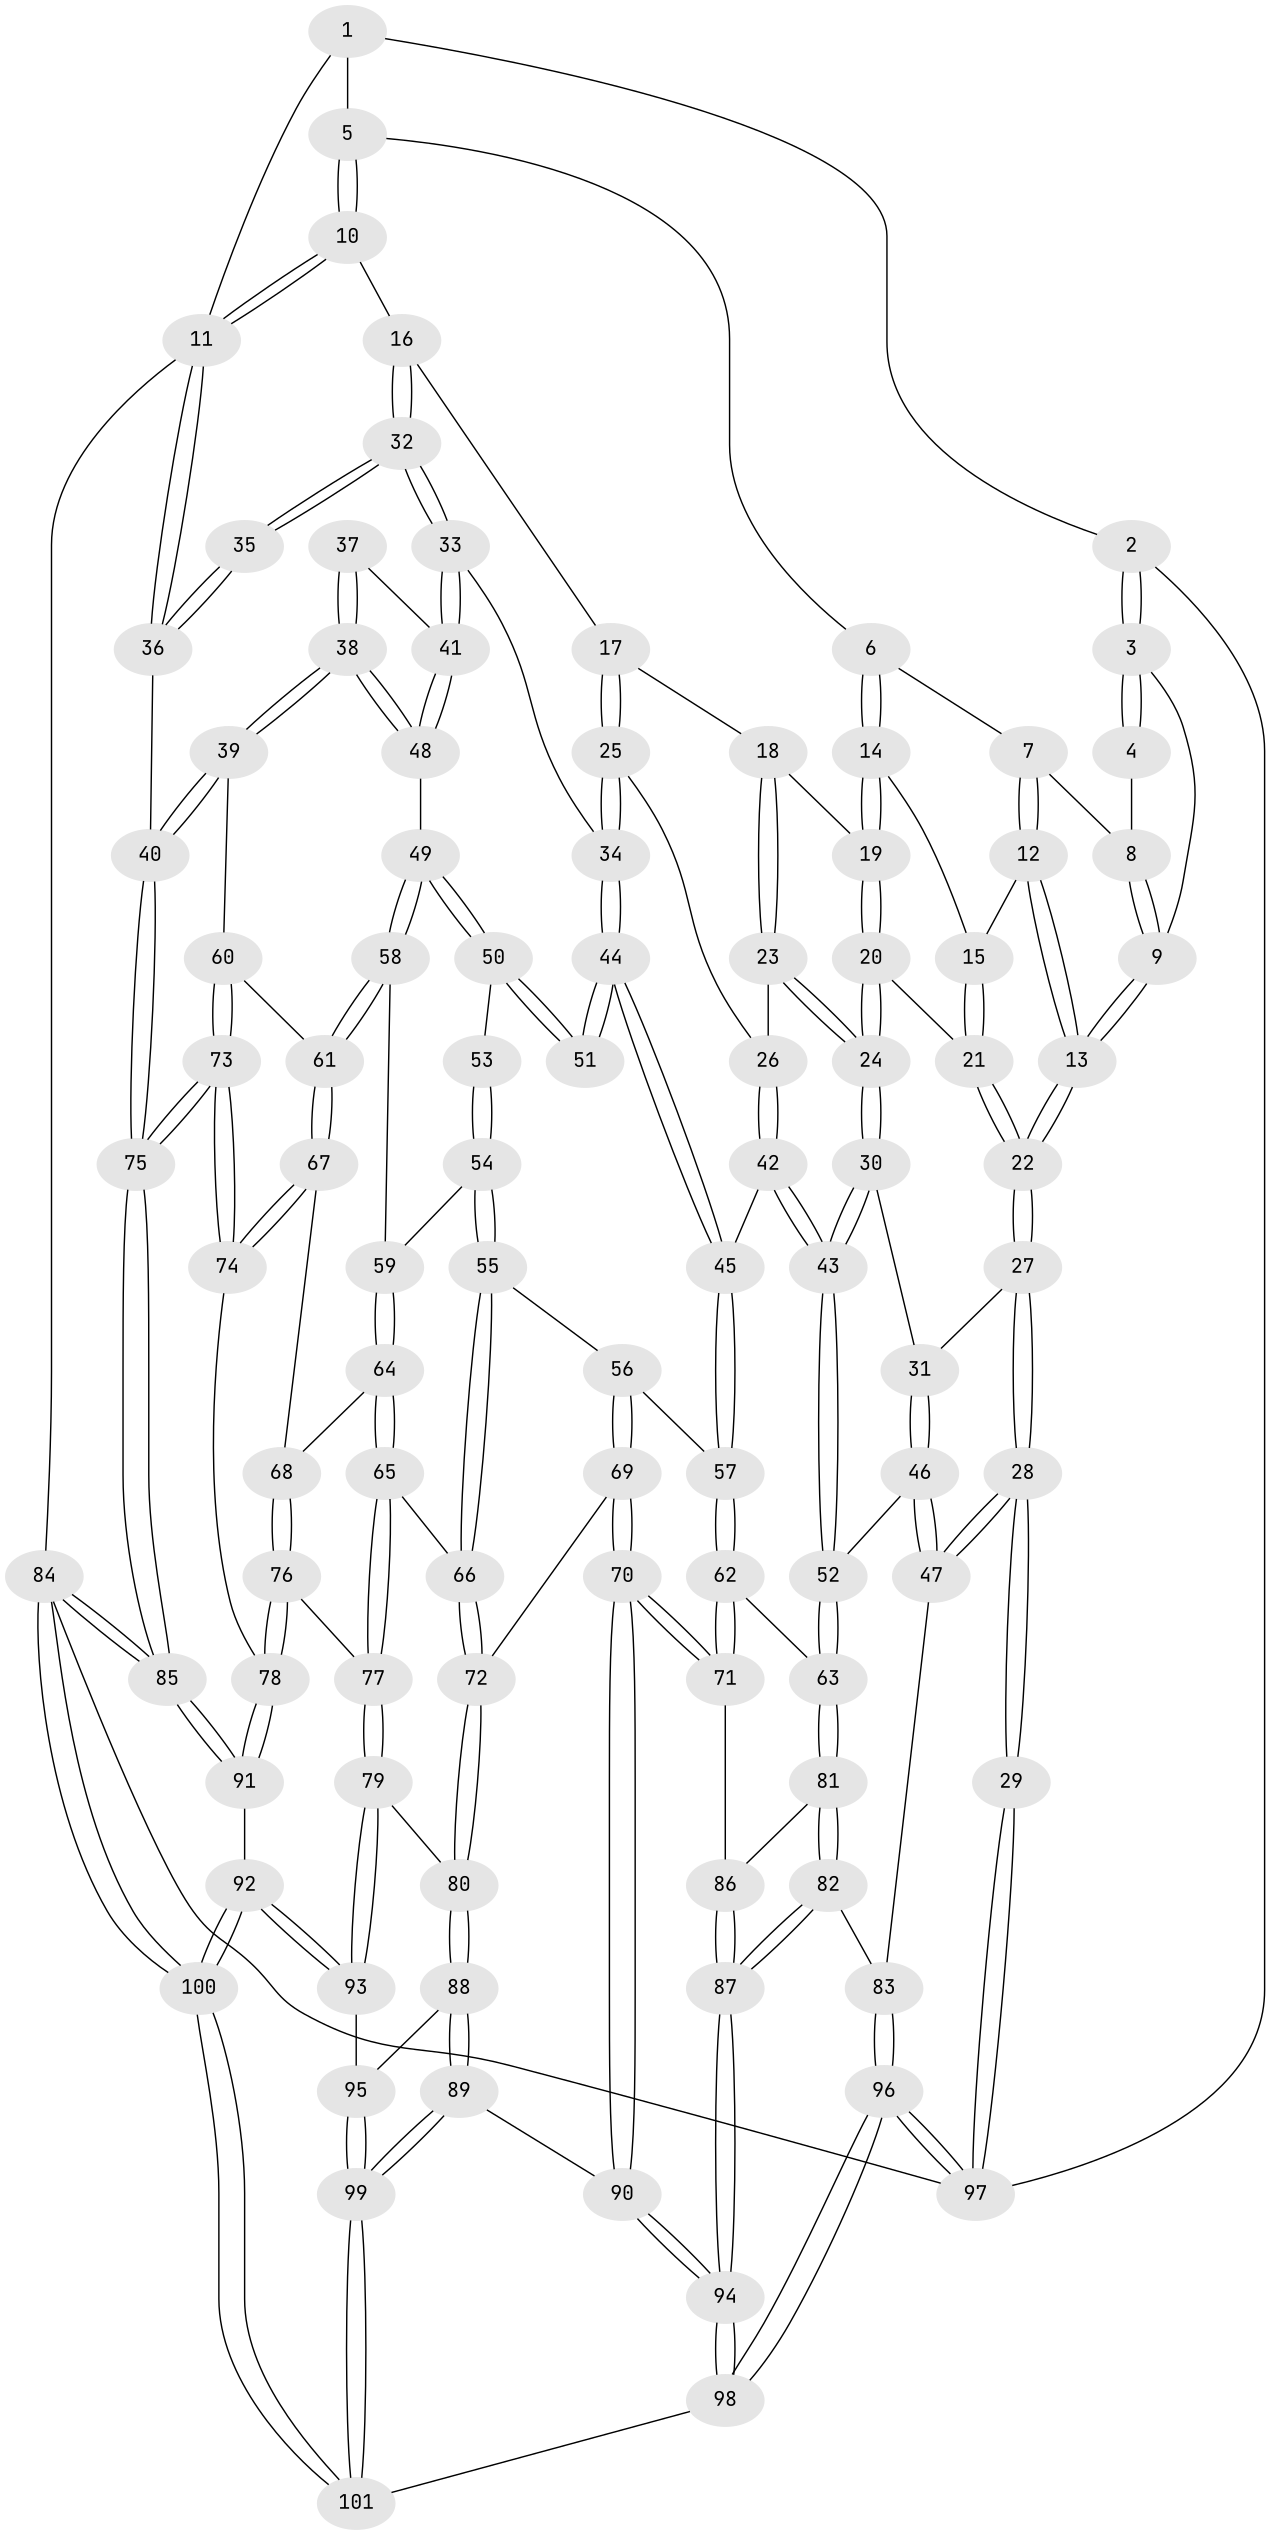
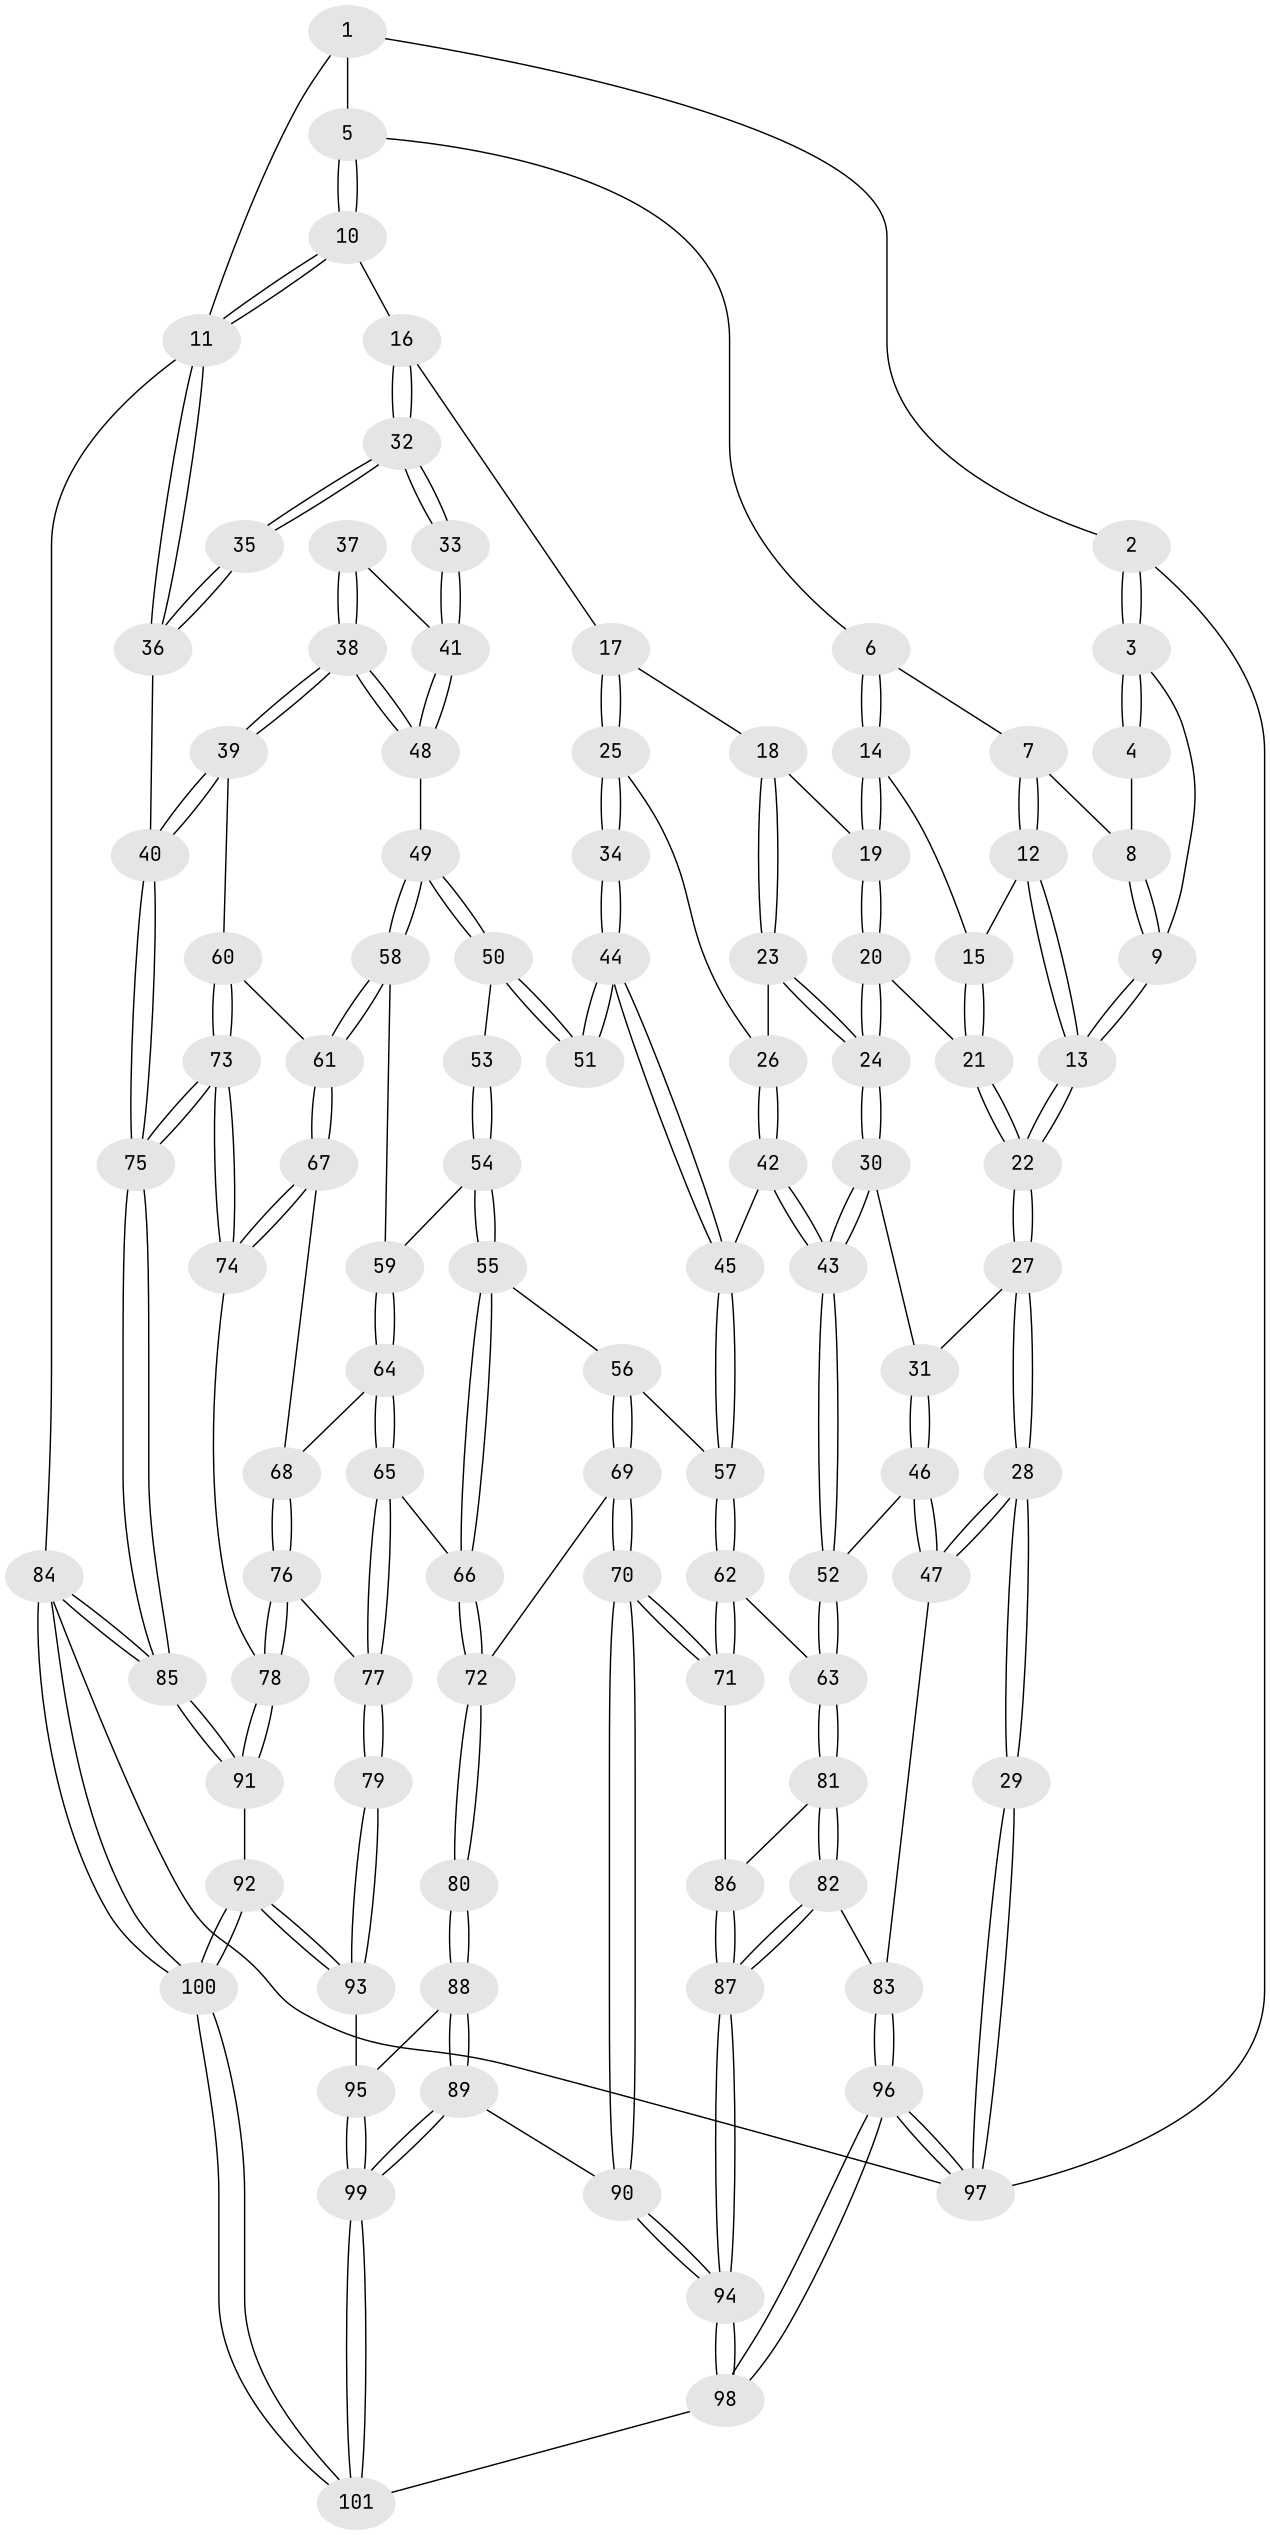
(531, 701) -> none
(416, 1834) -> none
